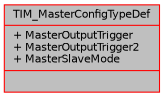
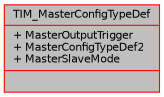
(77, 47) -> (79, 47)
